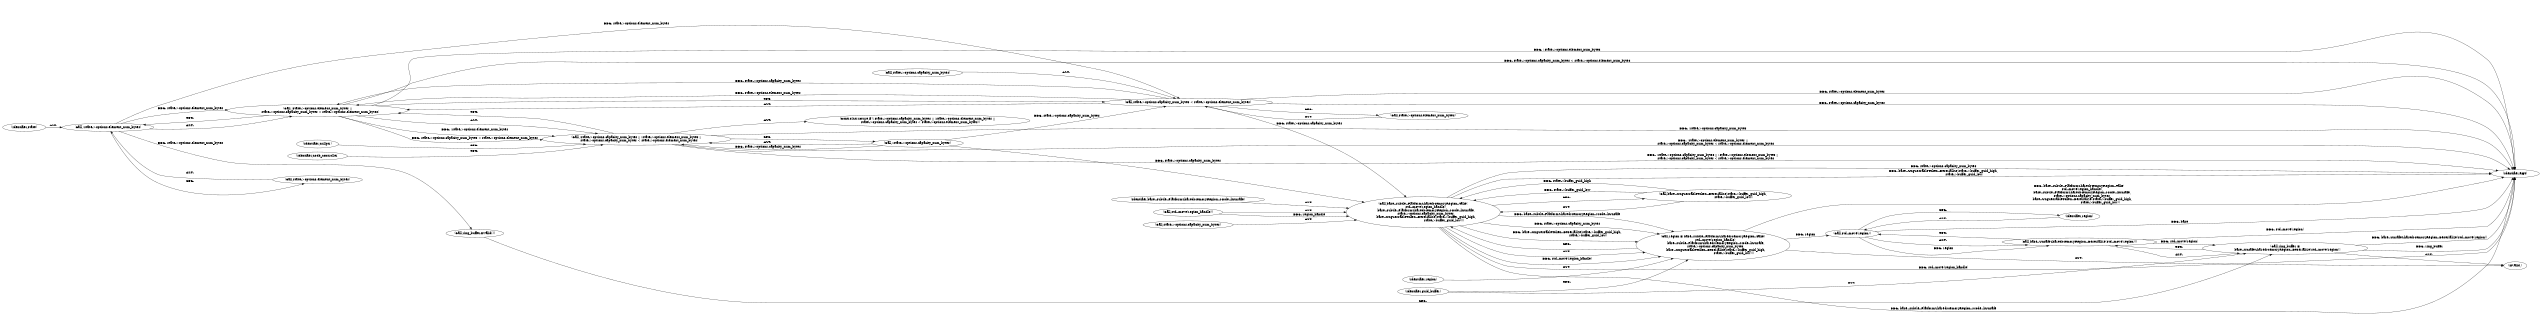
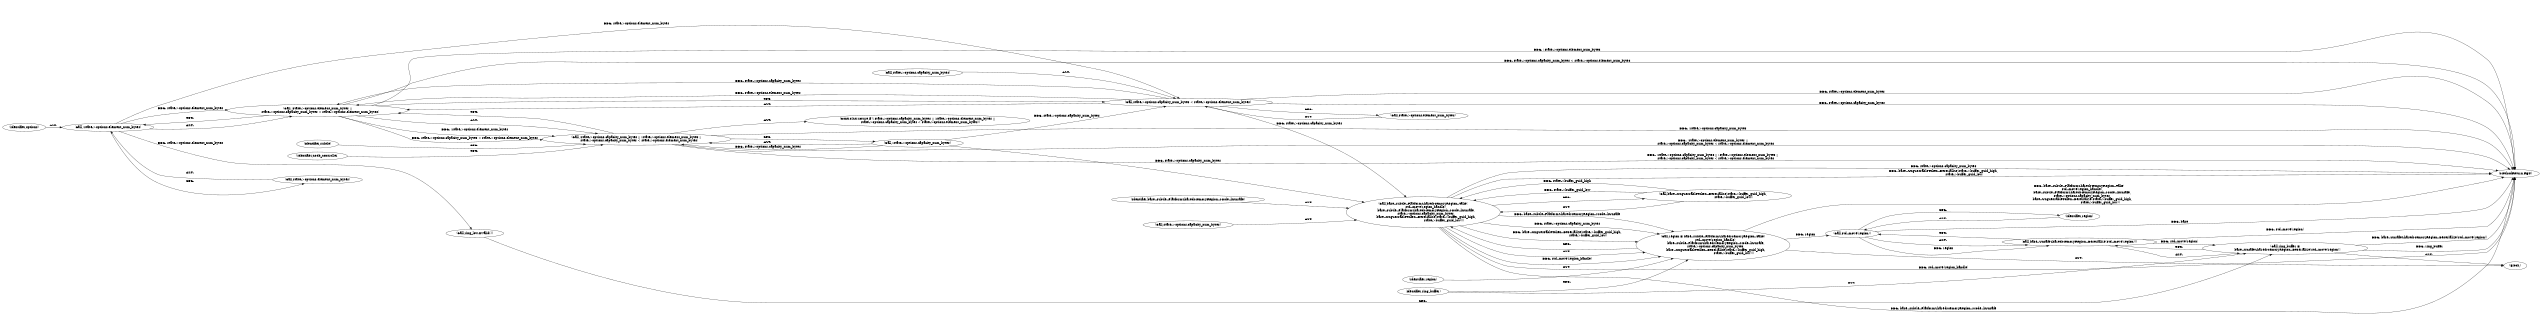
(24, 127) -> (24, 127)
(318, 144) -> (318, 144)
(2515, 174) -> (2515, 174)
(1188, 212) -> none
(475, 233) -> (475, 233)
(2515, 266) -> (2515, 266)
(1423, 292) -> (1423, 292)
